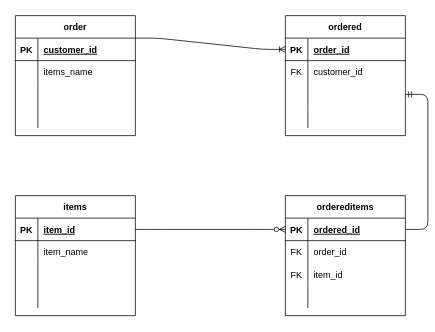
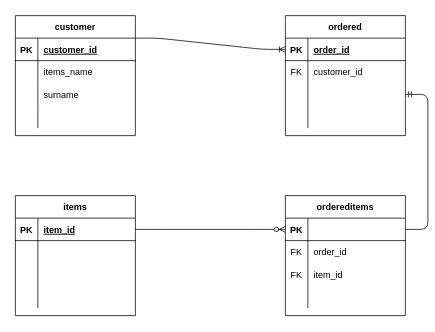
(75, 27) -> (75, 27)
none -> (87, 94)
(357, 229) -> none
(87, 252) -> none
